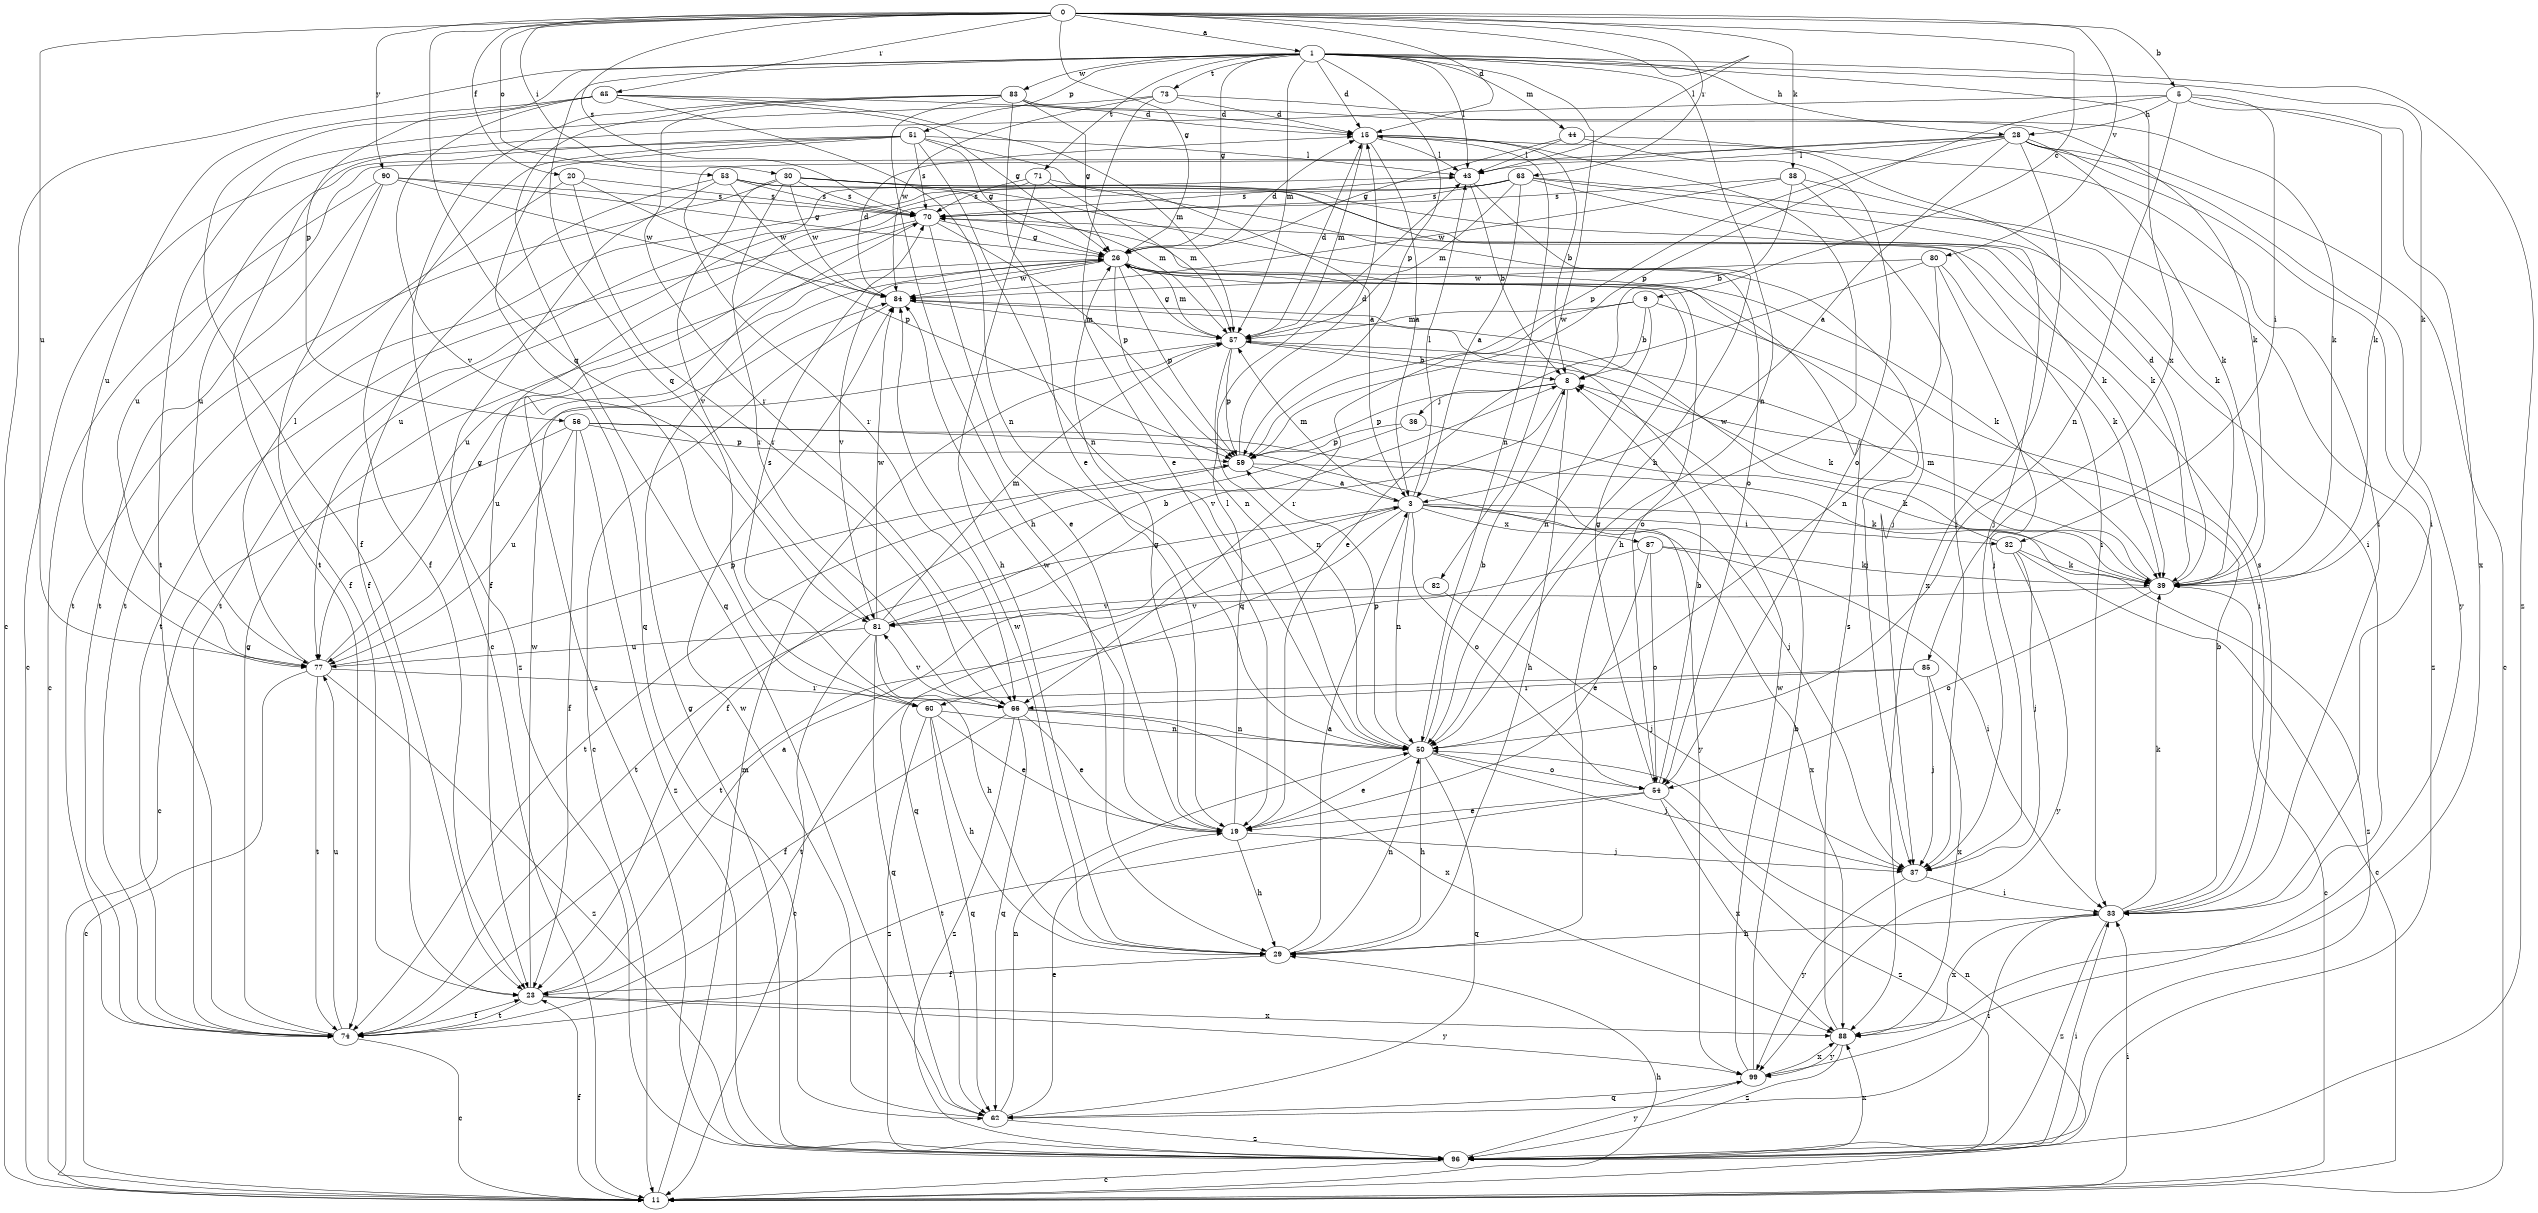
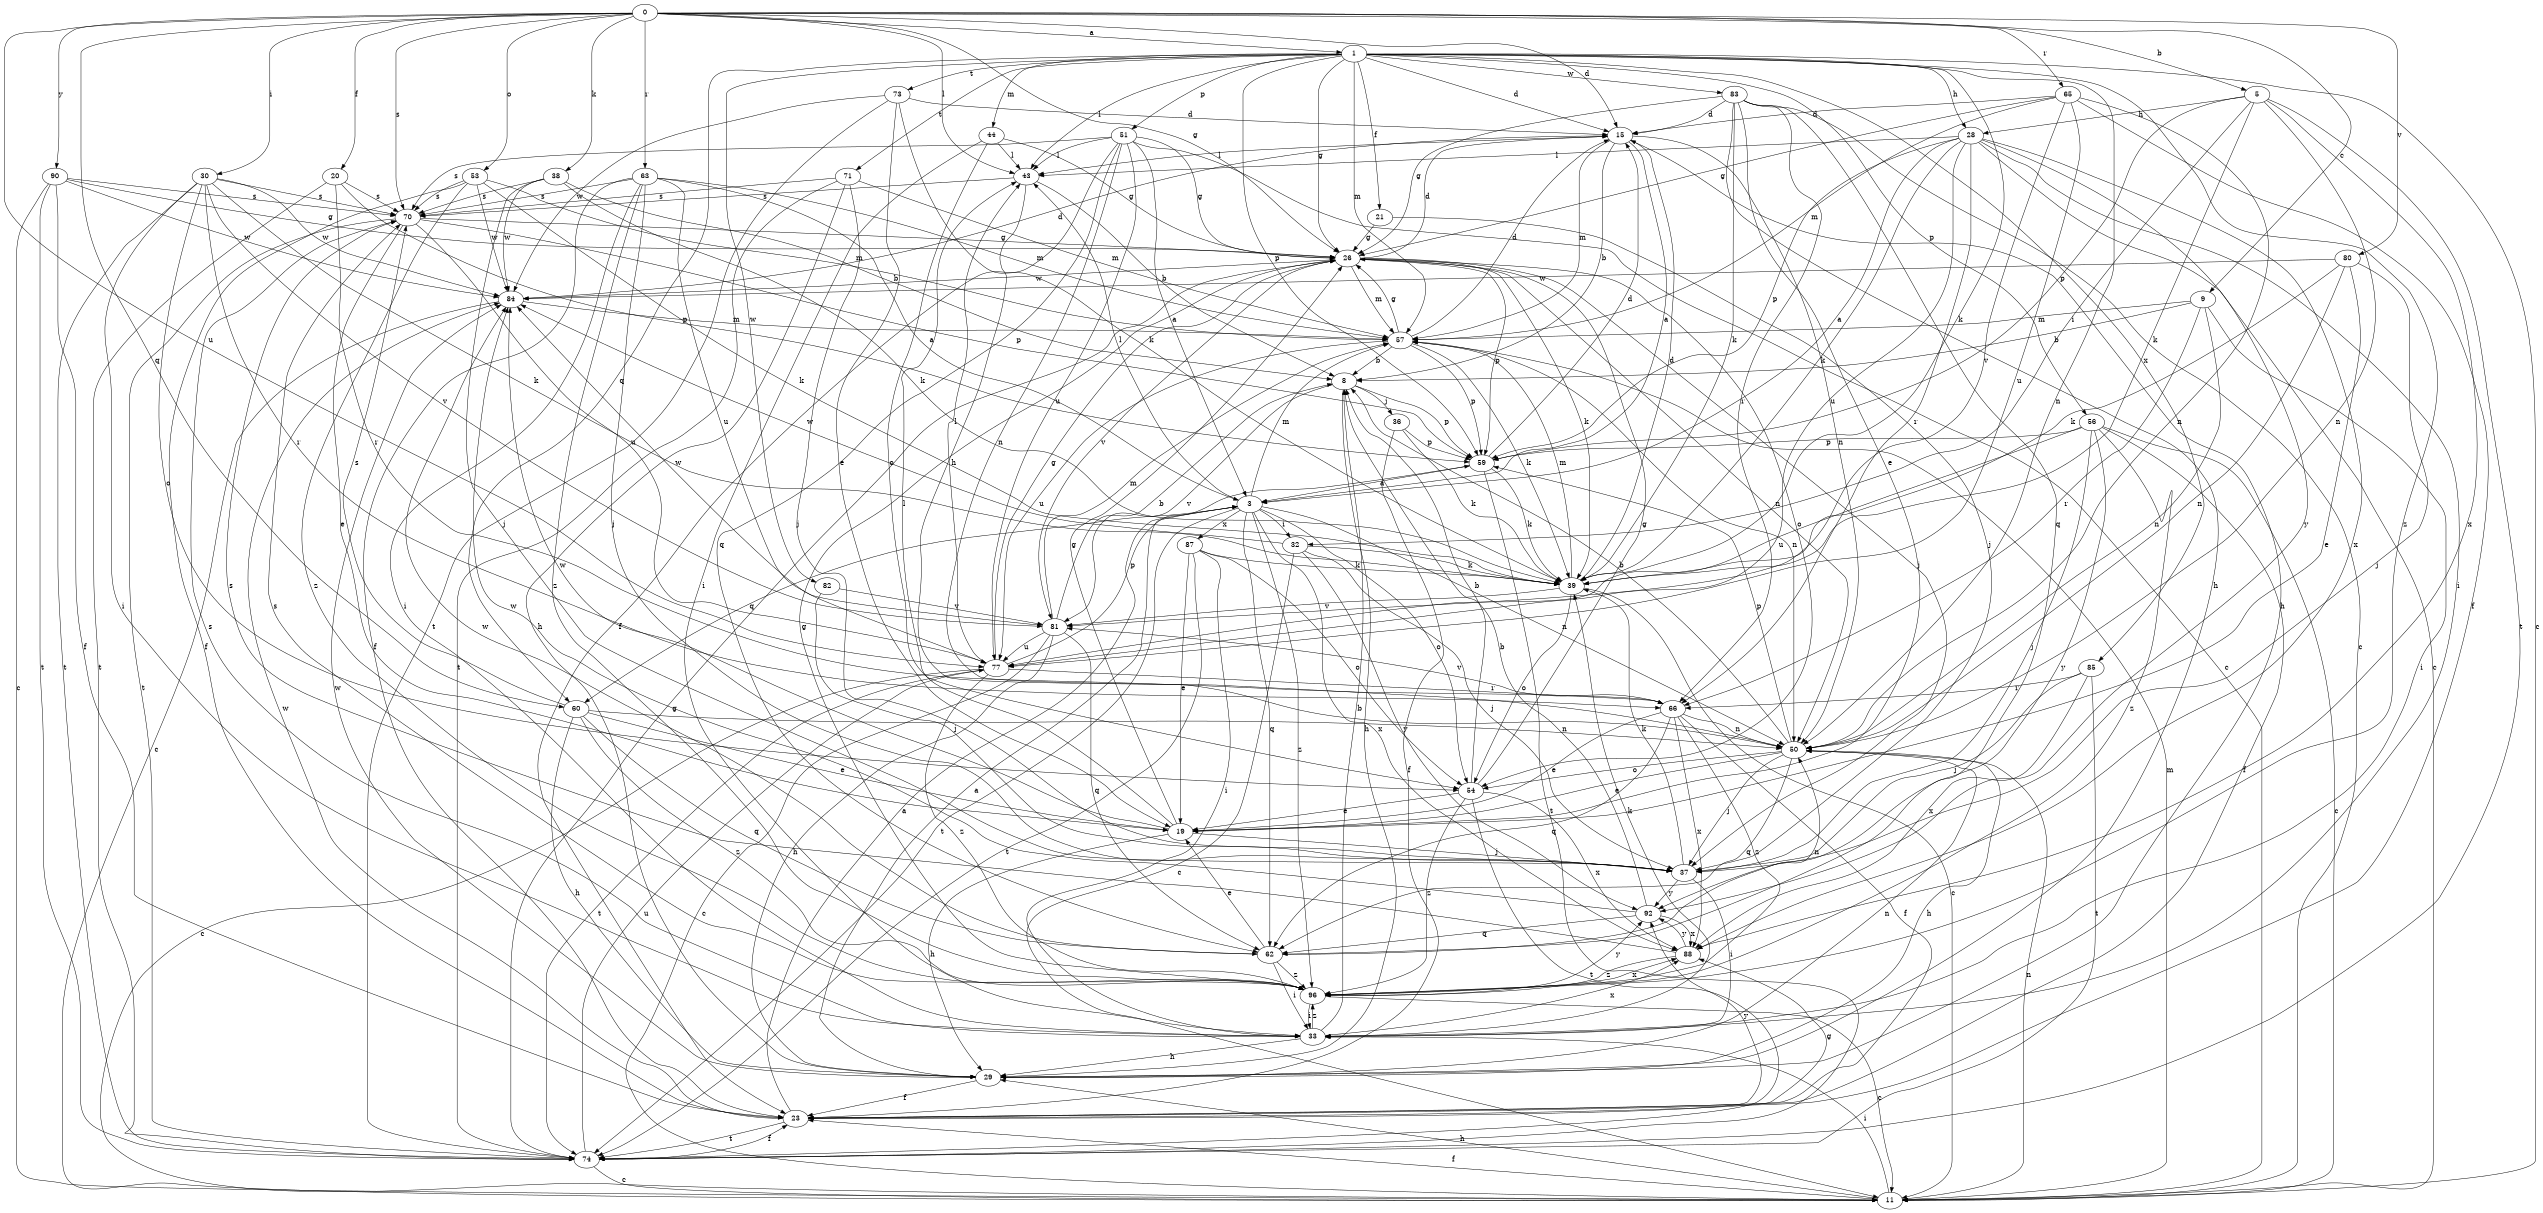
none -> (1380, 218)
none -> (1633, 714)
(1268, 1016) -> (1829, 1037)
(1753, 1078) -> (1648, 914)
